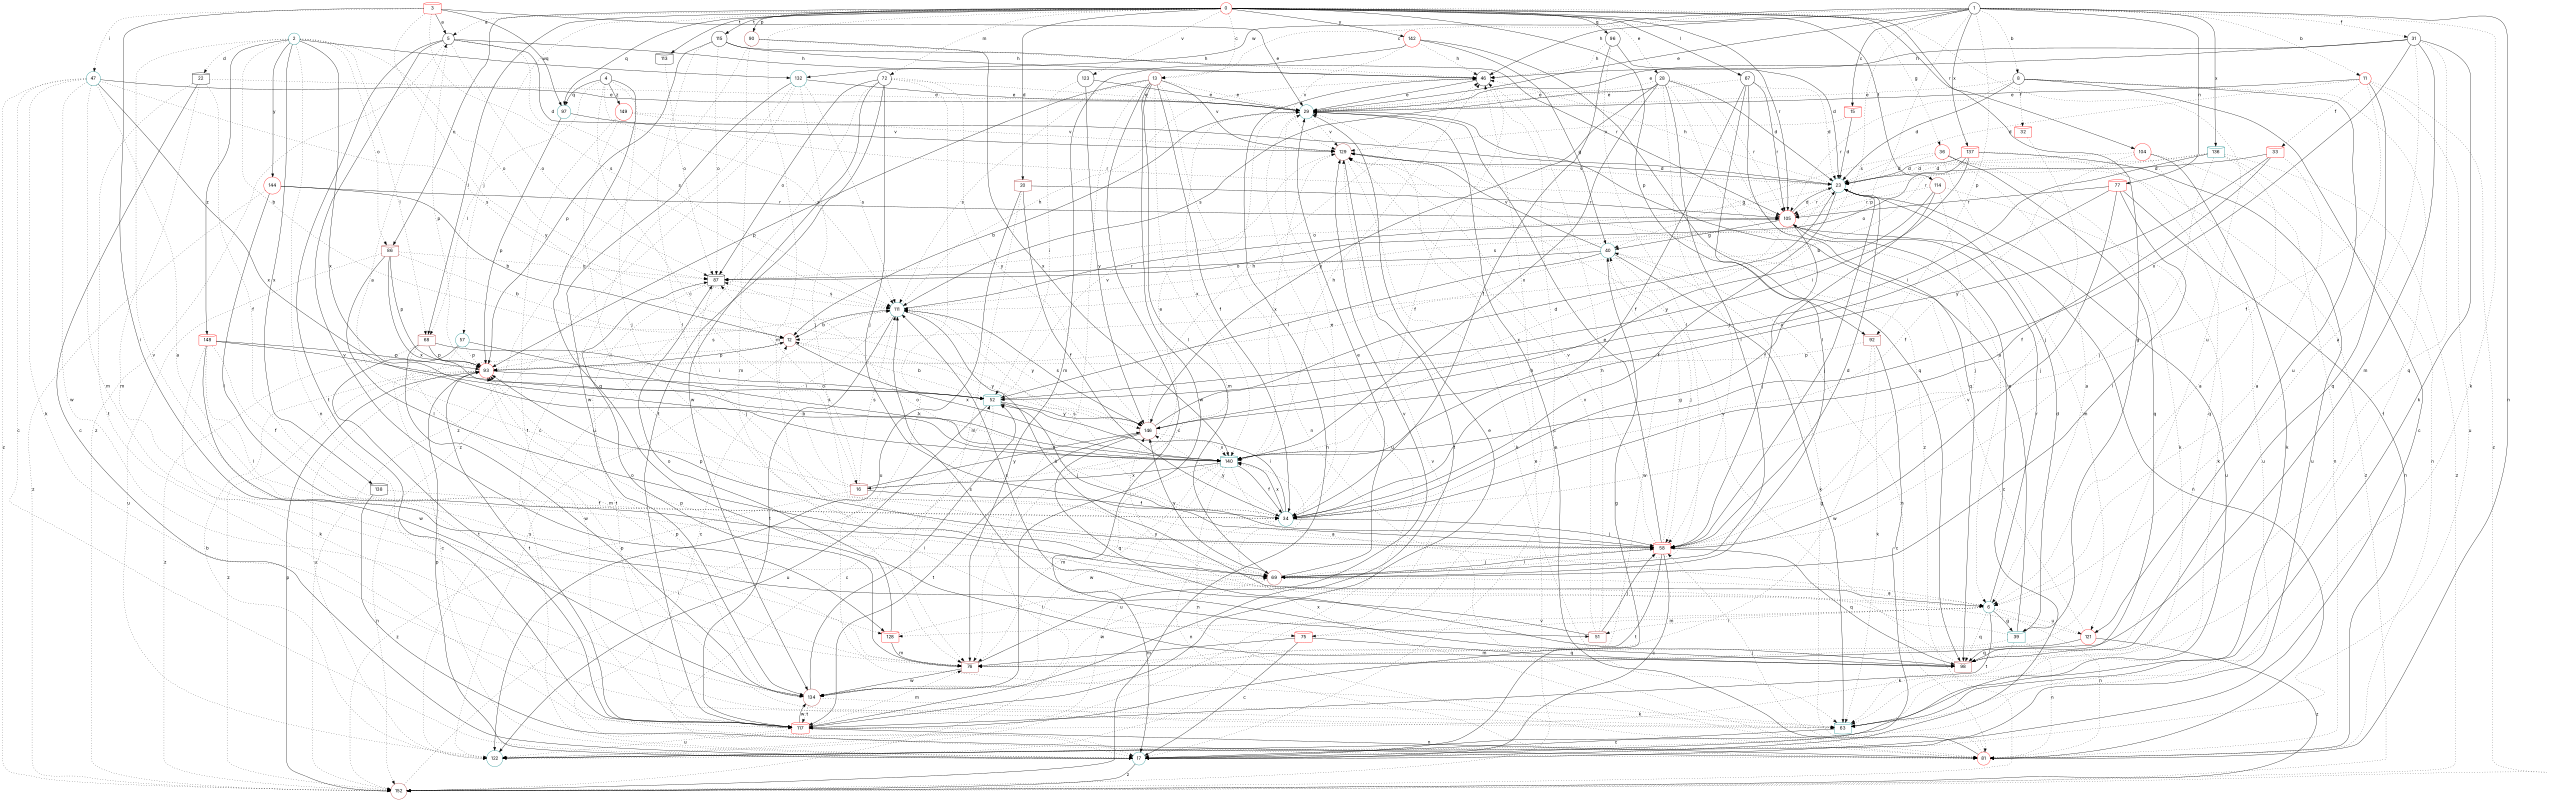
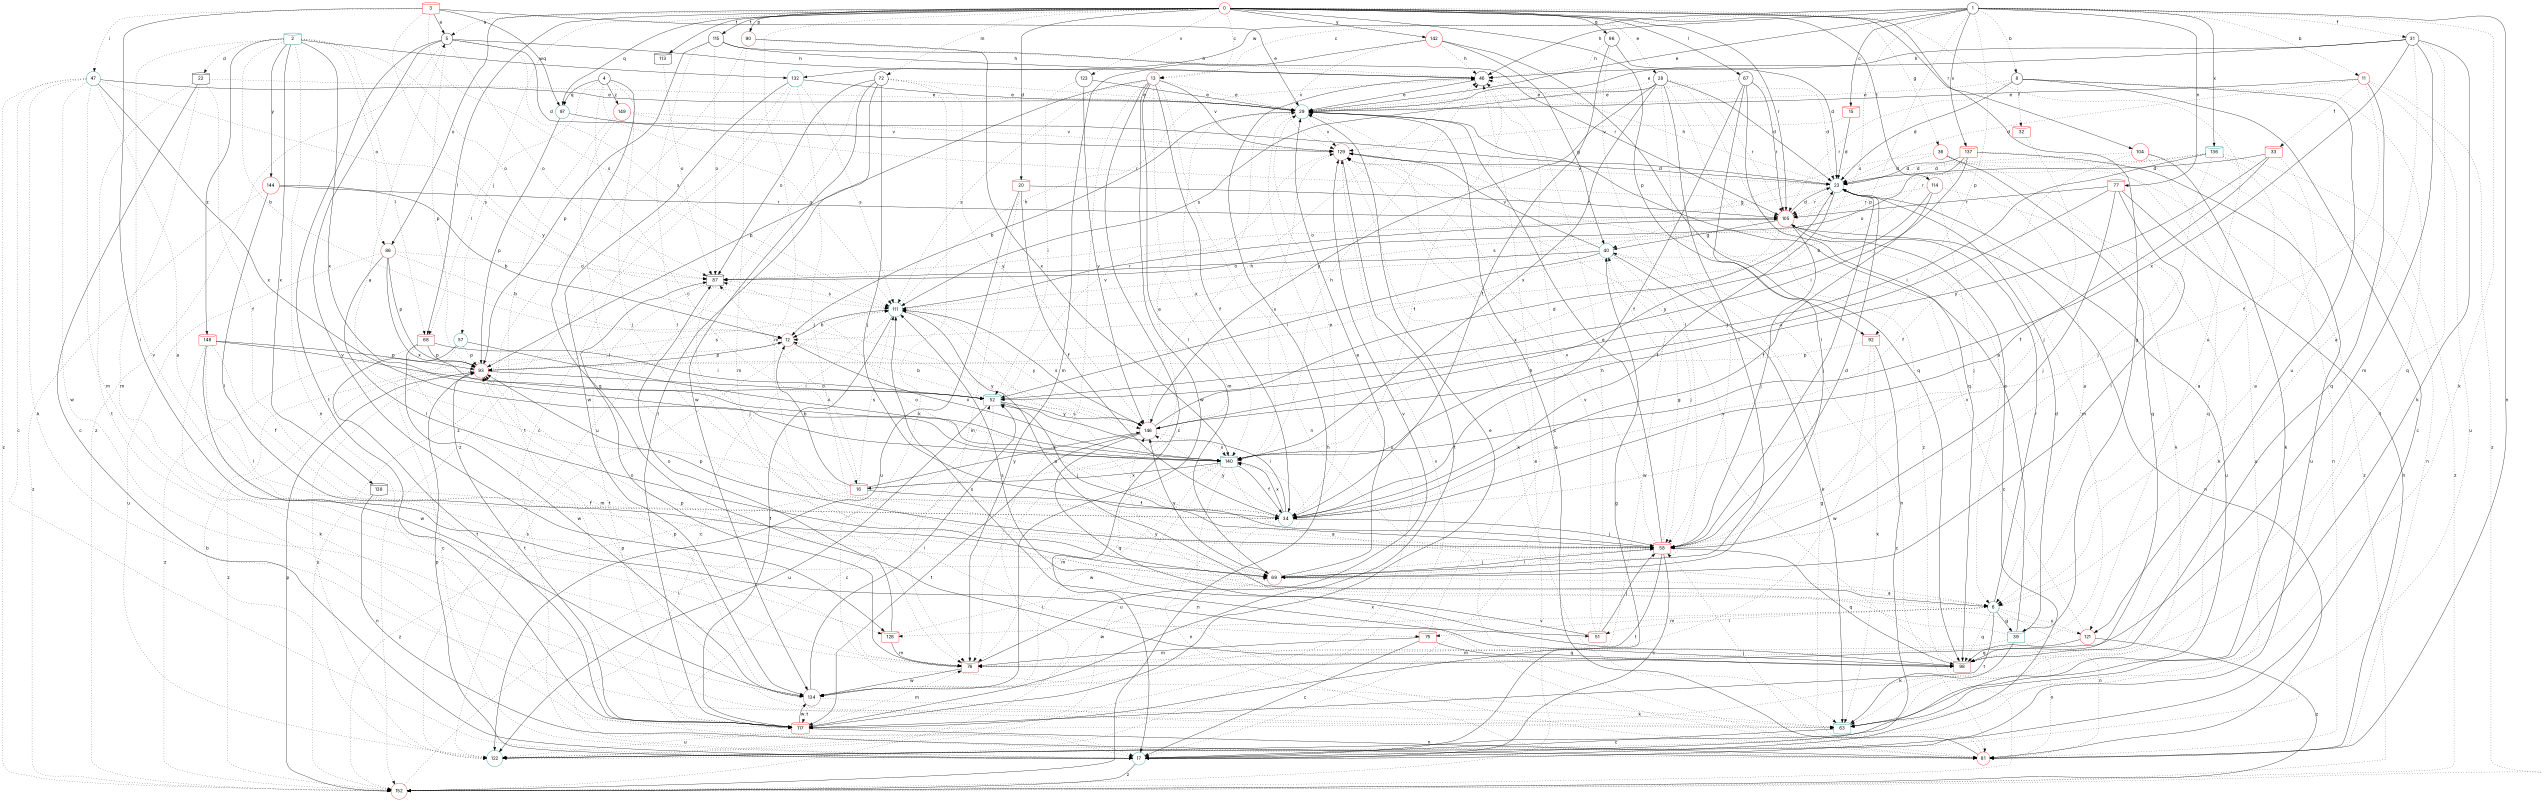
(294, 39) -> (293, 39)
(390, 251) -> (388, 251)
(804, 422) -> (805, 420)
(1887, 686) -> (1927, 674)
